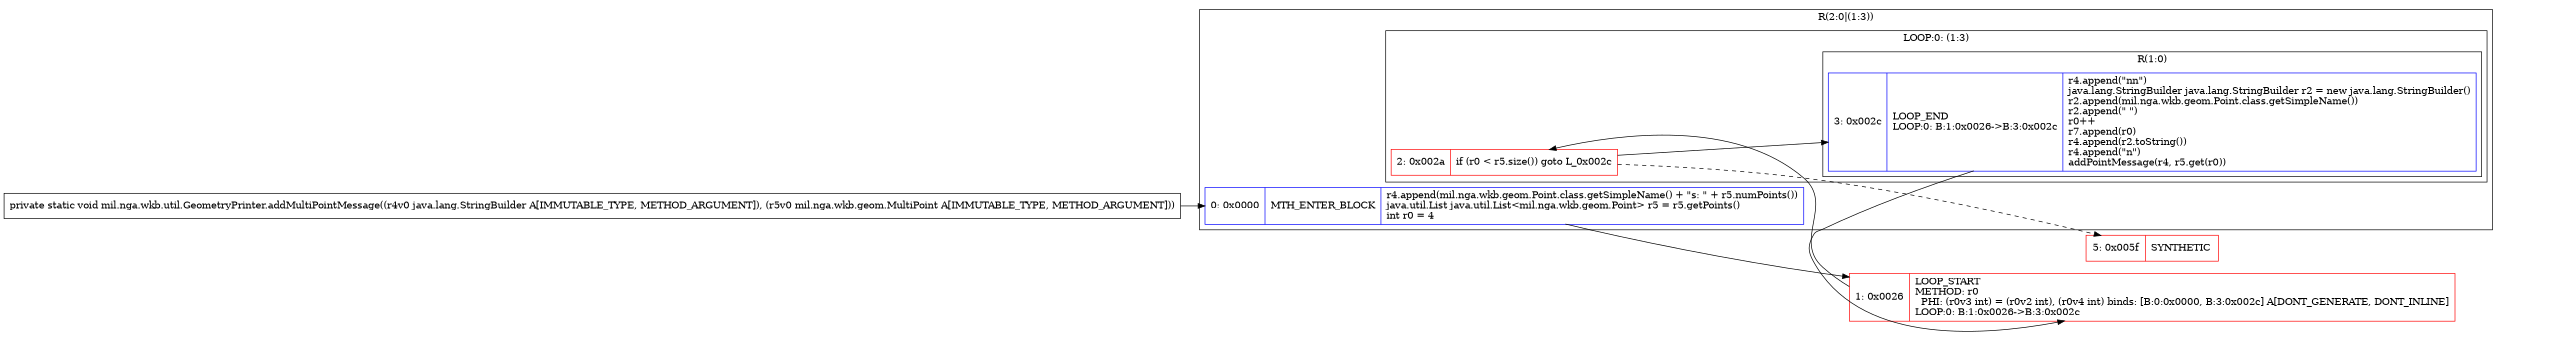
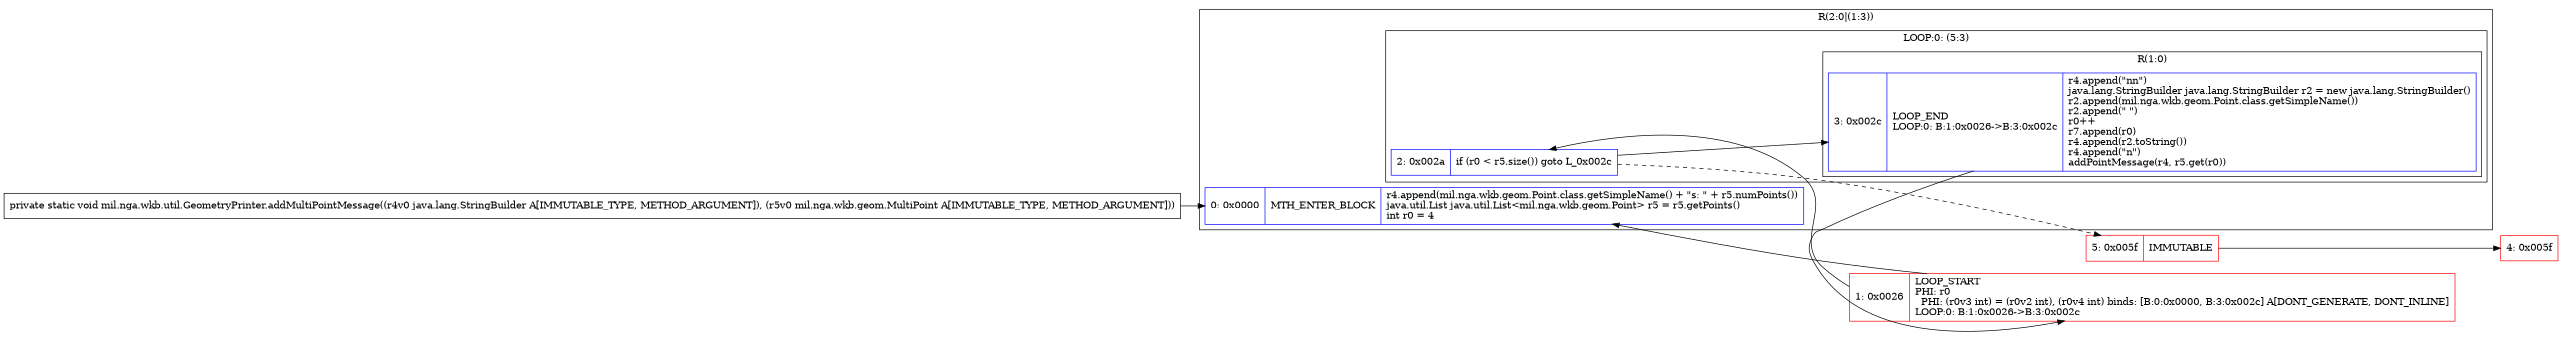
(1936, 39) -> (1936, 39)
(1504, 162) -> (1504, 162)
(2181, 248) -> (2181, 248)
none -> (2529, 248)
(1703, 253) -> (1772, 253)
(1948, 292) -> (1934, 292)
